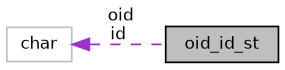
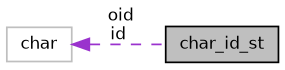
(222, 44) -> (222, 44)
